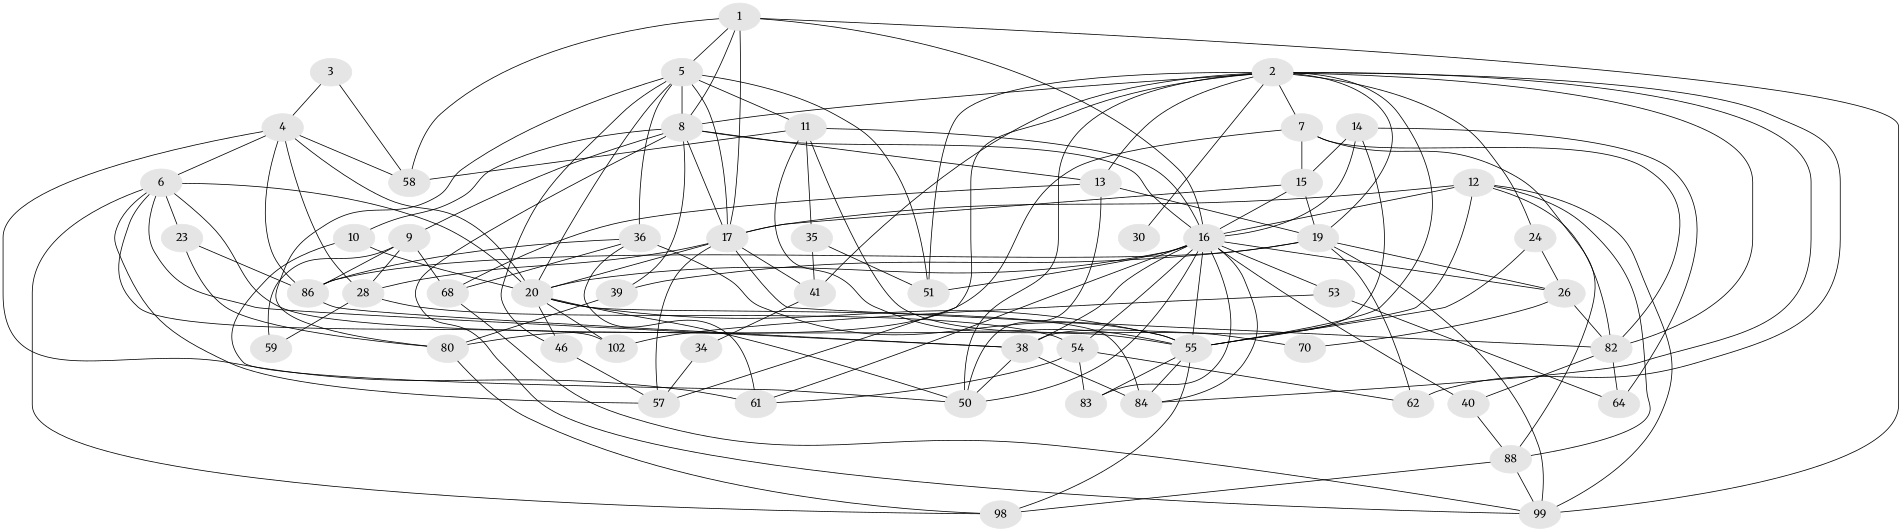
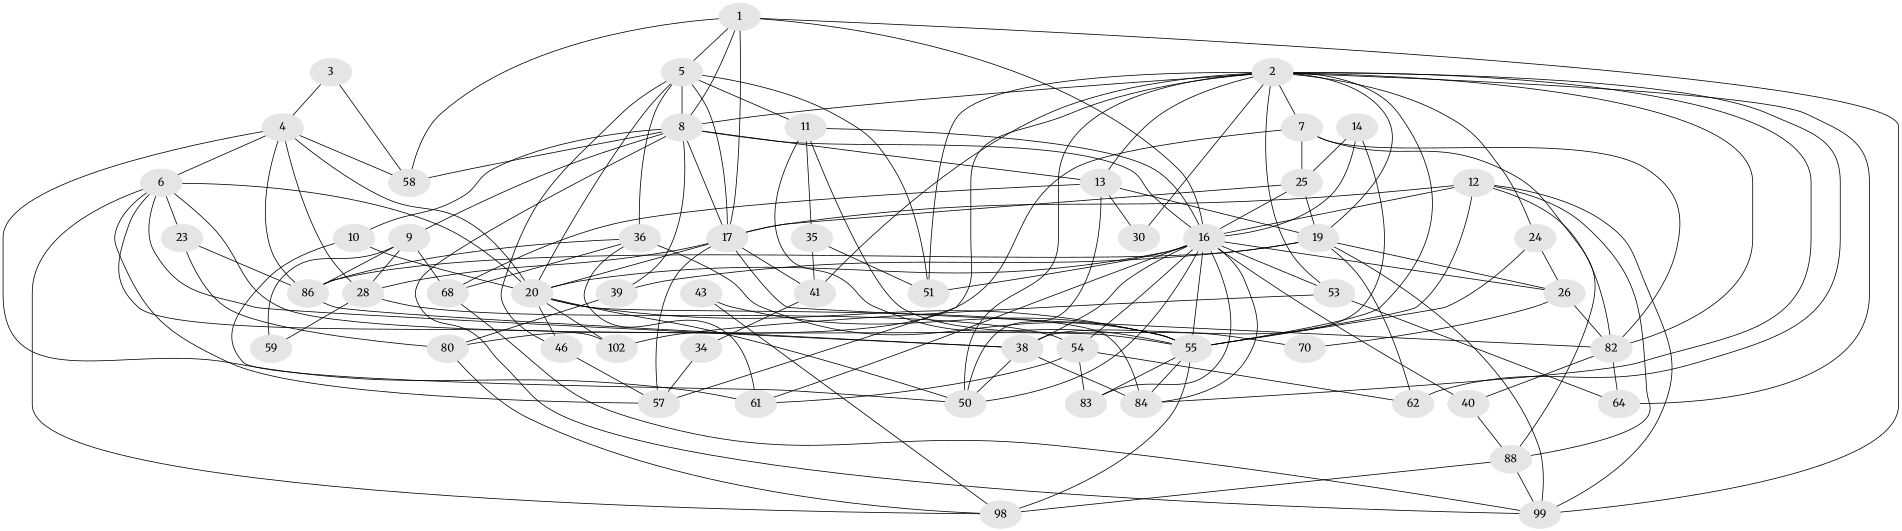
(652, 149) -> (545, 154)
(1648, 157) -> (1795, 111)
(1302, 183) -> (1302, 183)
none -> (1270, 192)
none -> (1120, 210)
(367, 211) -> none
none -> (701, 293)
